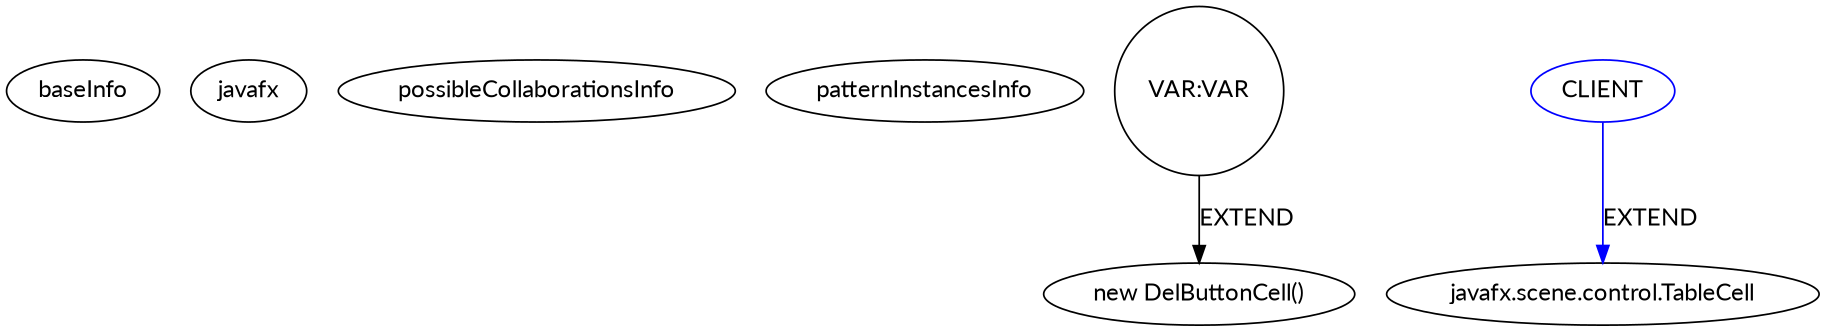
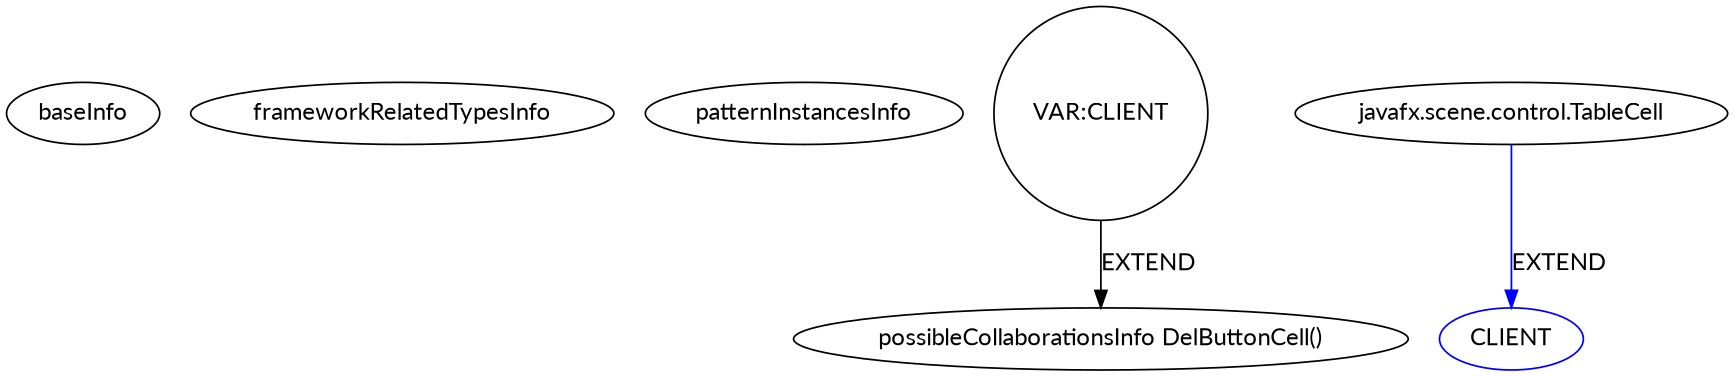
(249, 91) -> (402, 113)
(537, 91) -> none
(1199, 91) -> (1101, 113)
(1603, 184) -> (1511, 217)
(1199, 294) -> (1101, 339)
